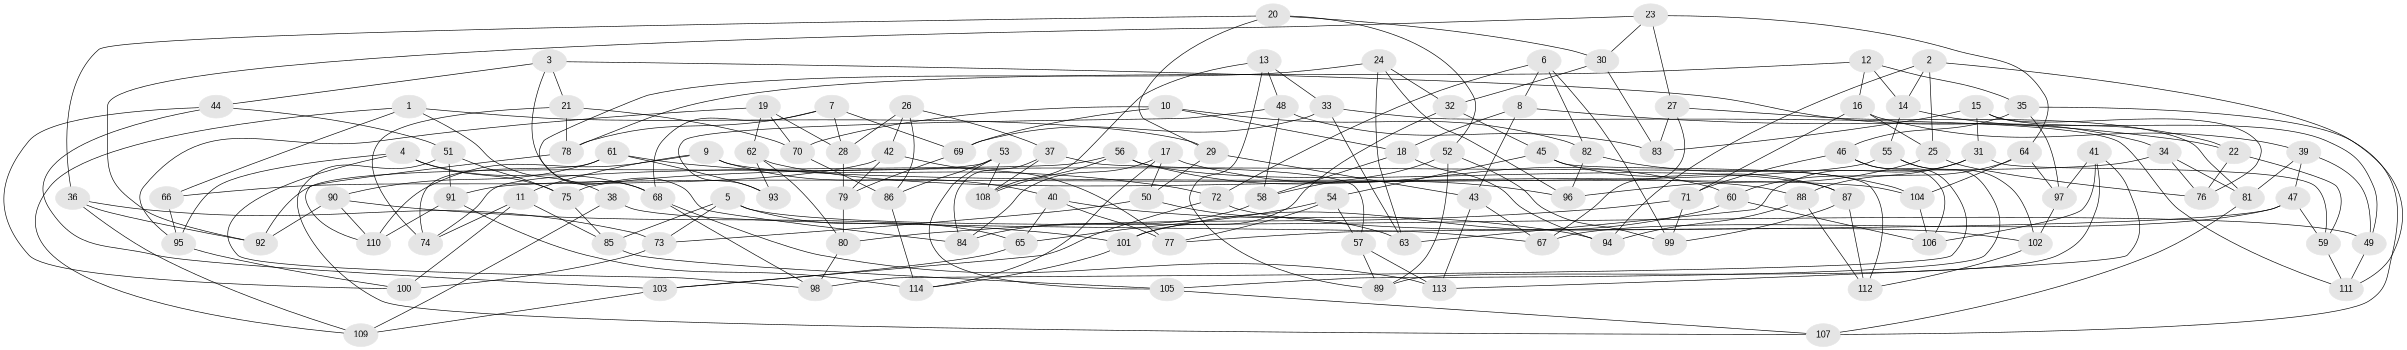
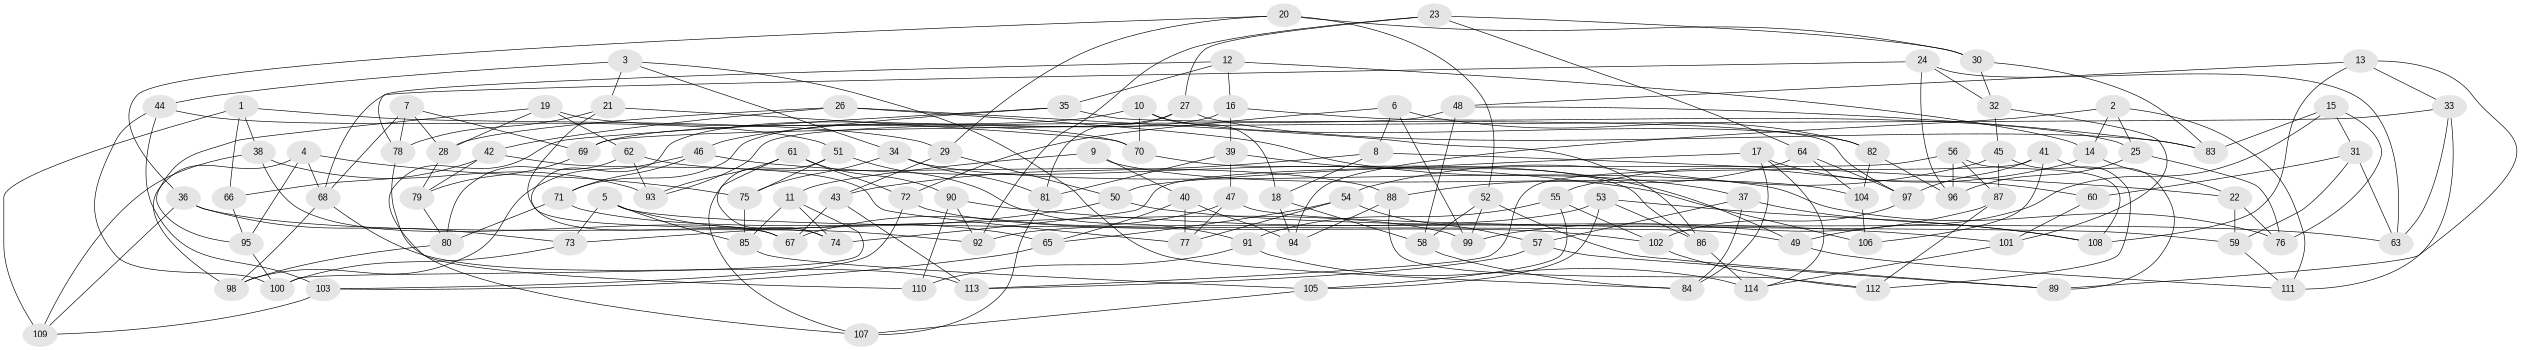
(524, 164) -> none
none -> (436, 176)
(1798, 214) -> none
